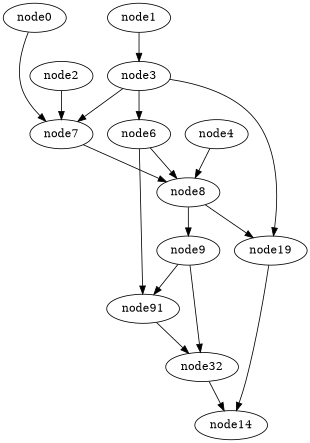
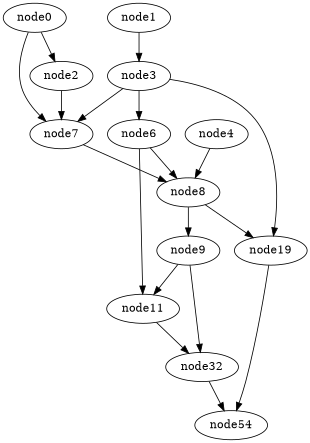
none -> (46, 43)
(143, 309) -> (143, 309)
(231, 425) -> (231, 425)
